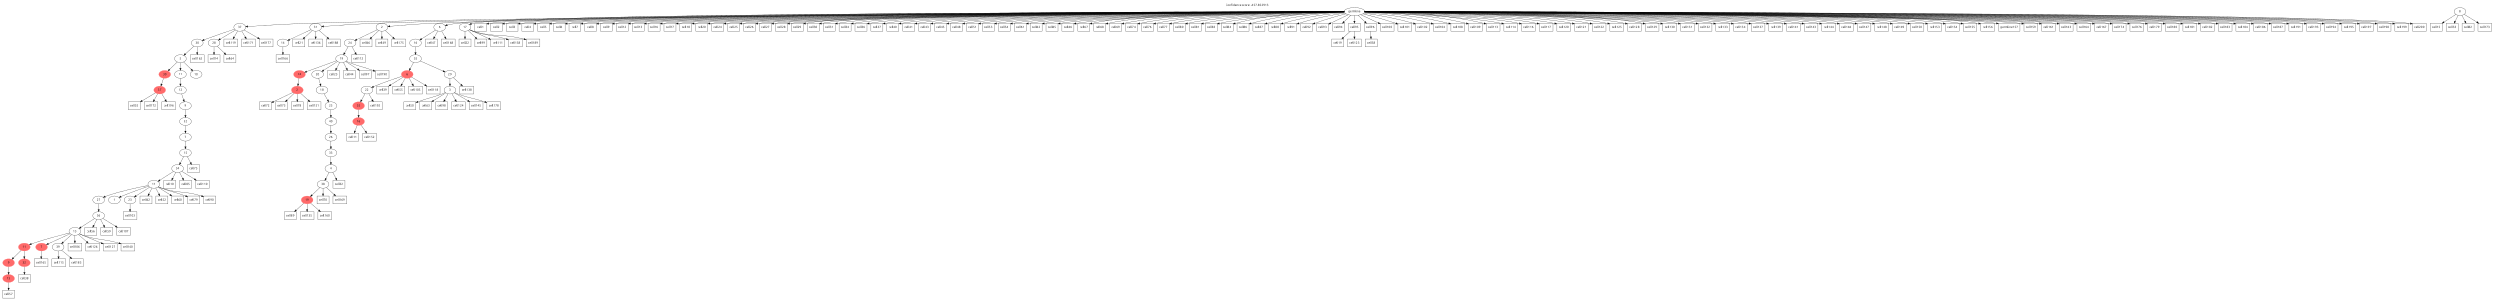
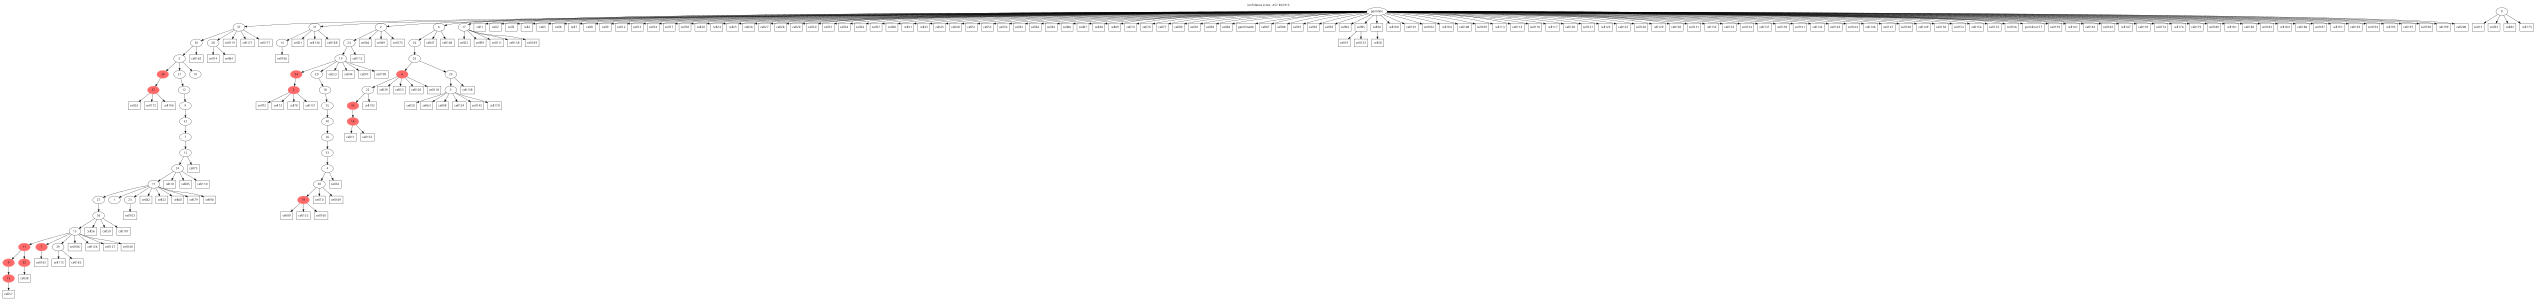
(1243, 27) -> (1246, 27)
none -> (1818, 27)
none -> (2143, 27)
